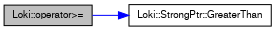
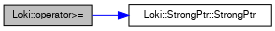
(200, 15) -> (200, 15)
